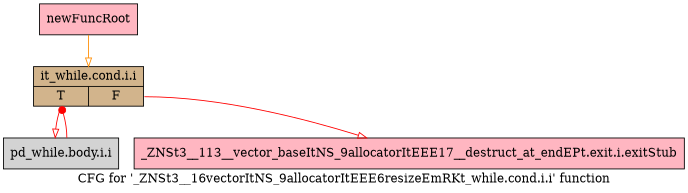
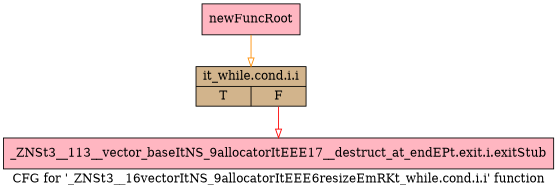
(61, 153) -> none
